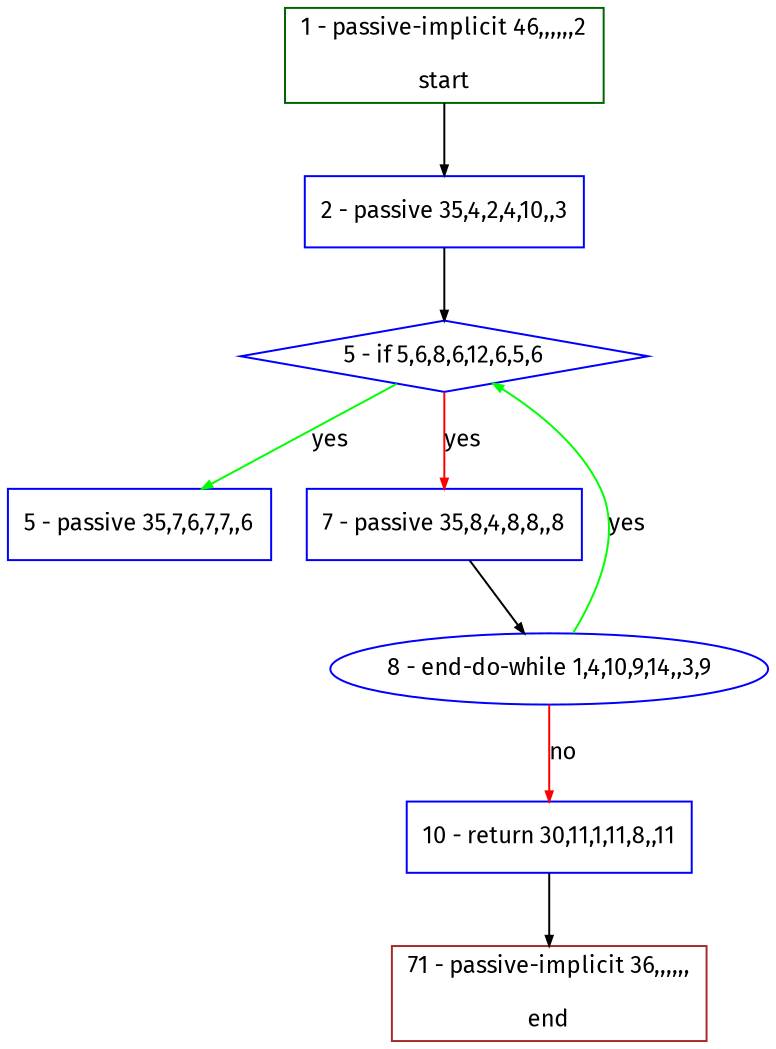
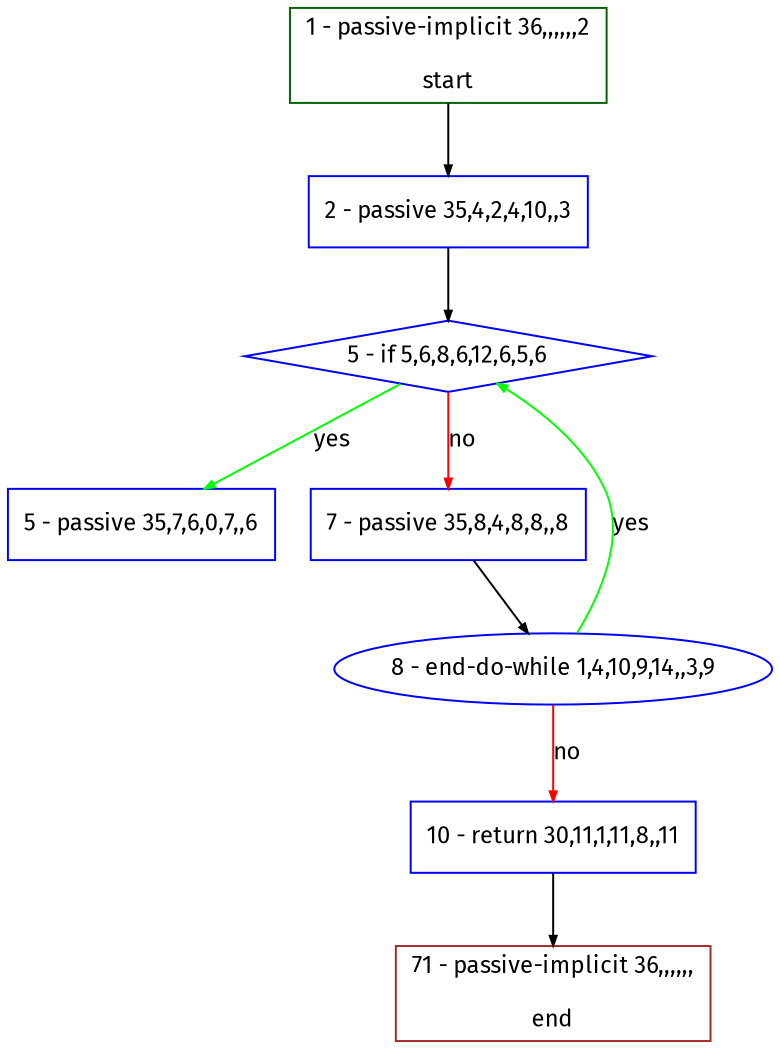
(444, 55) -> (448, 55)
(463, 440) -> (462, 440)
(140, 524) -> (142, 524)
